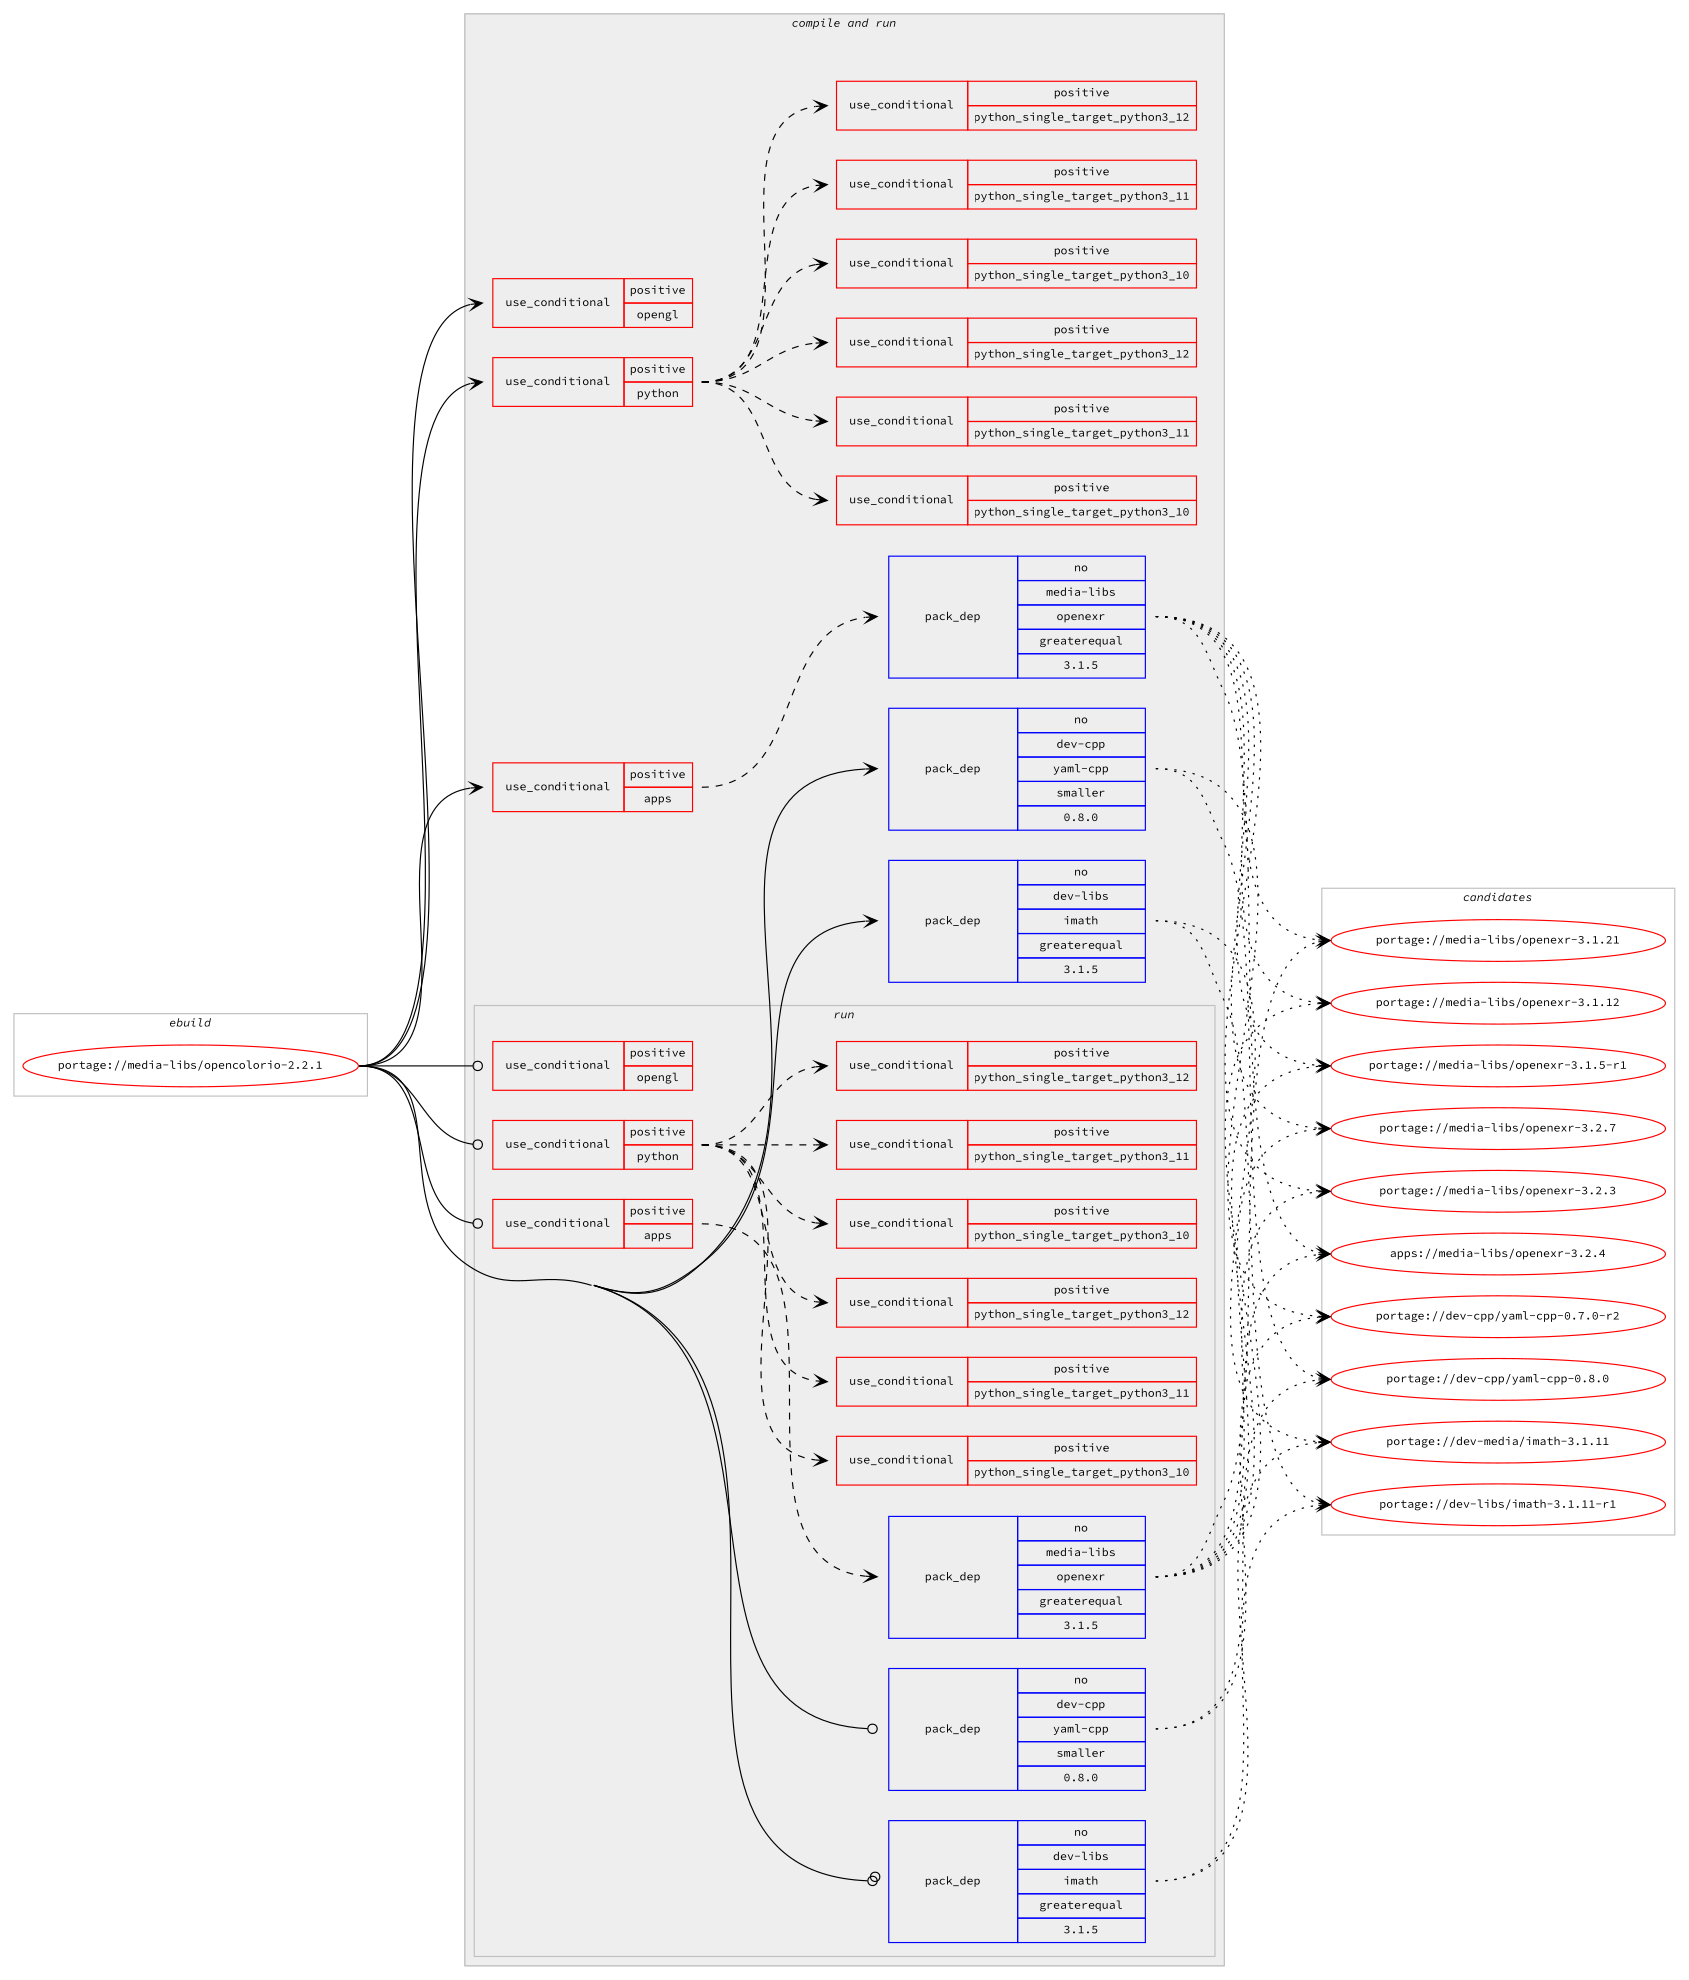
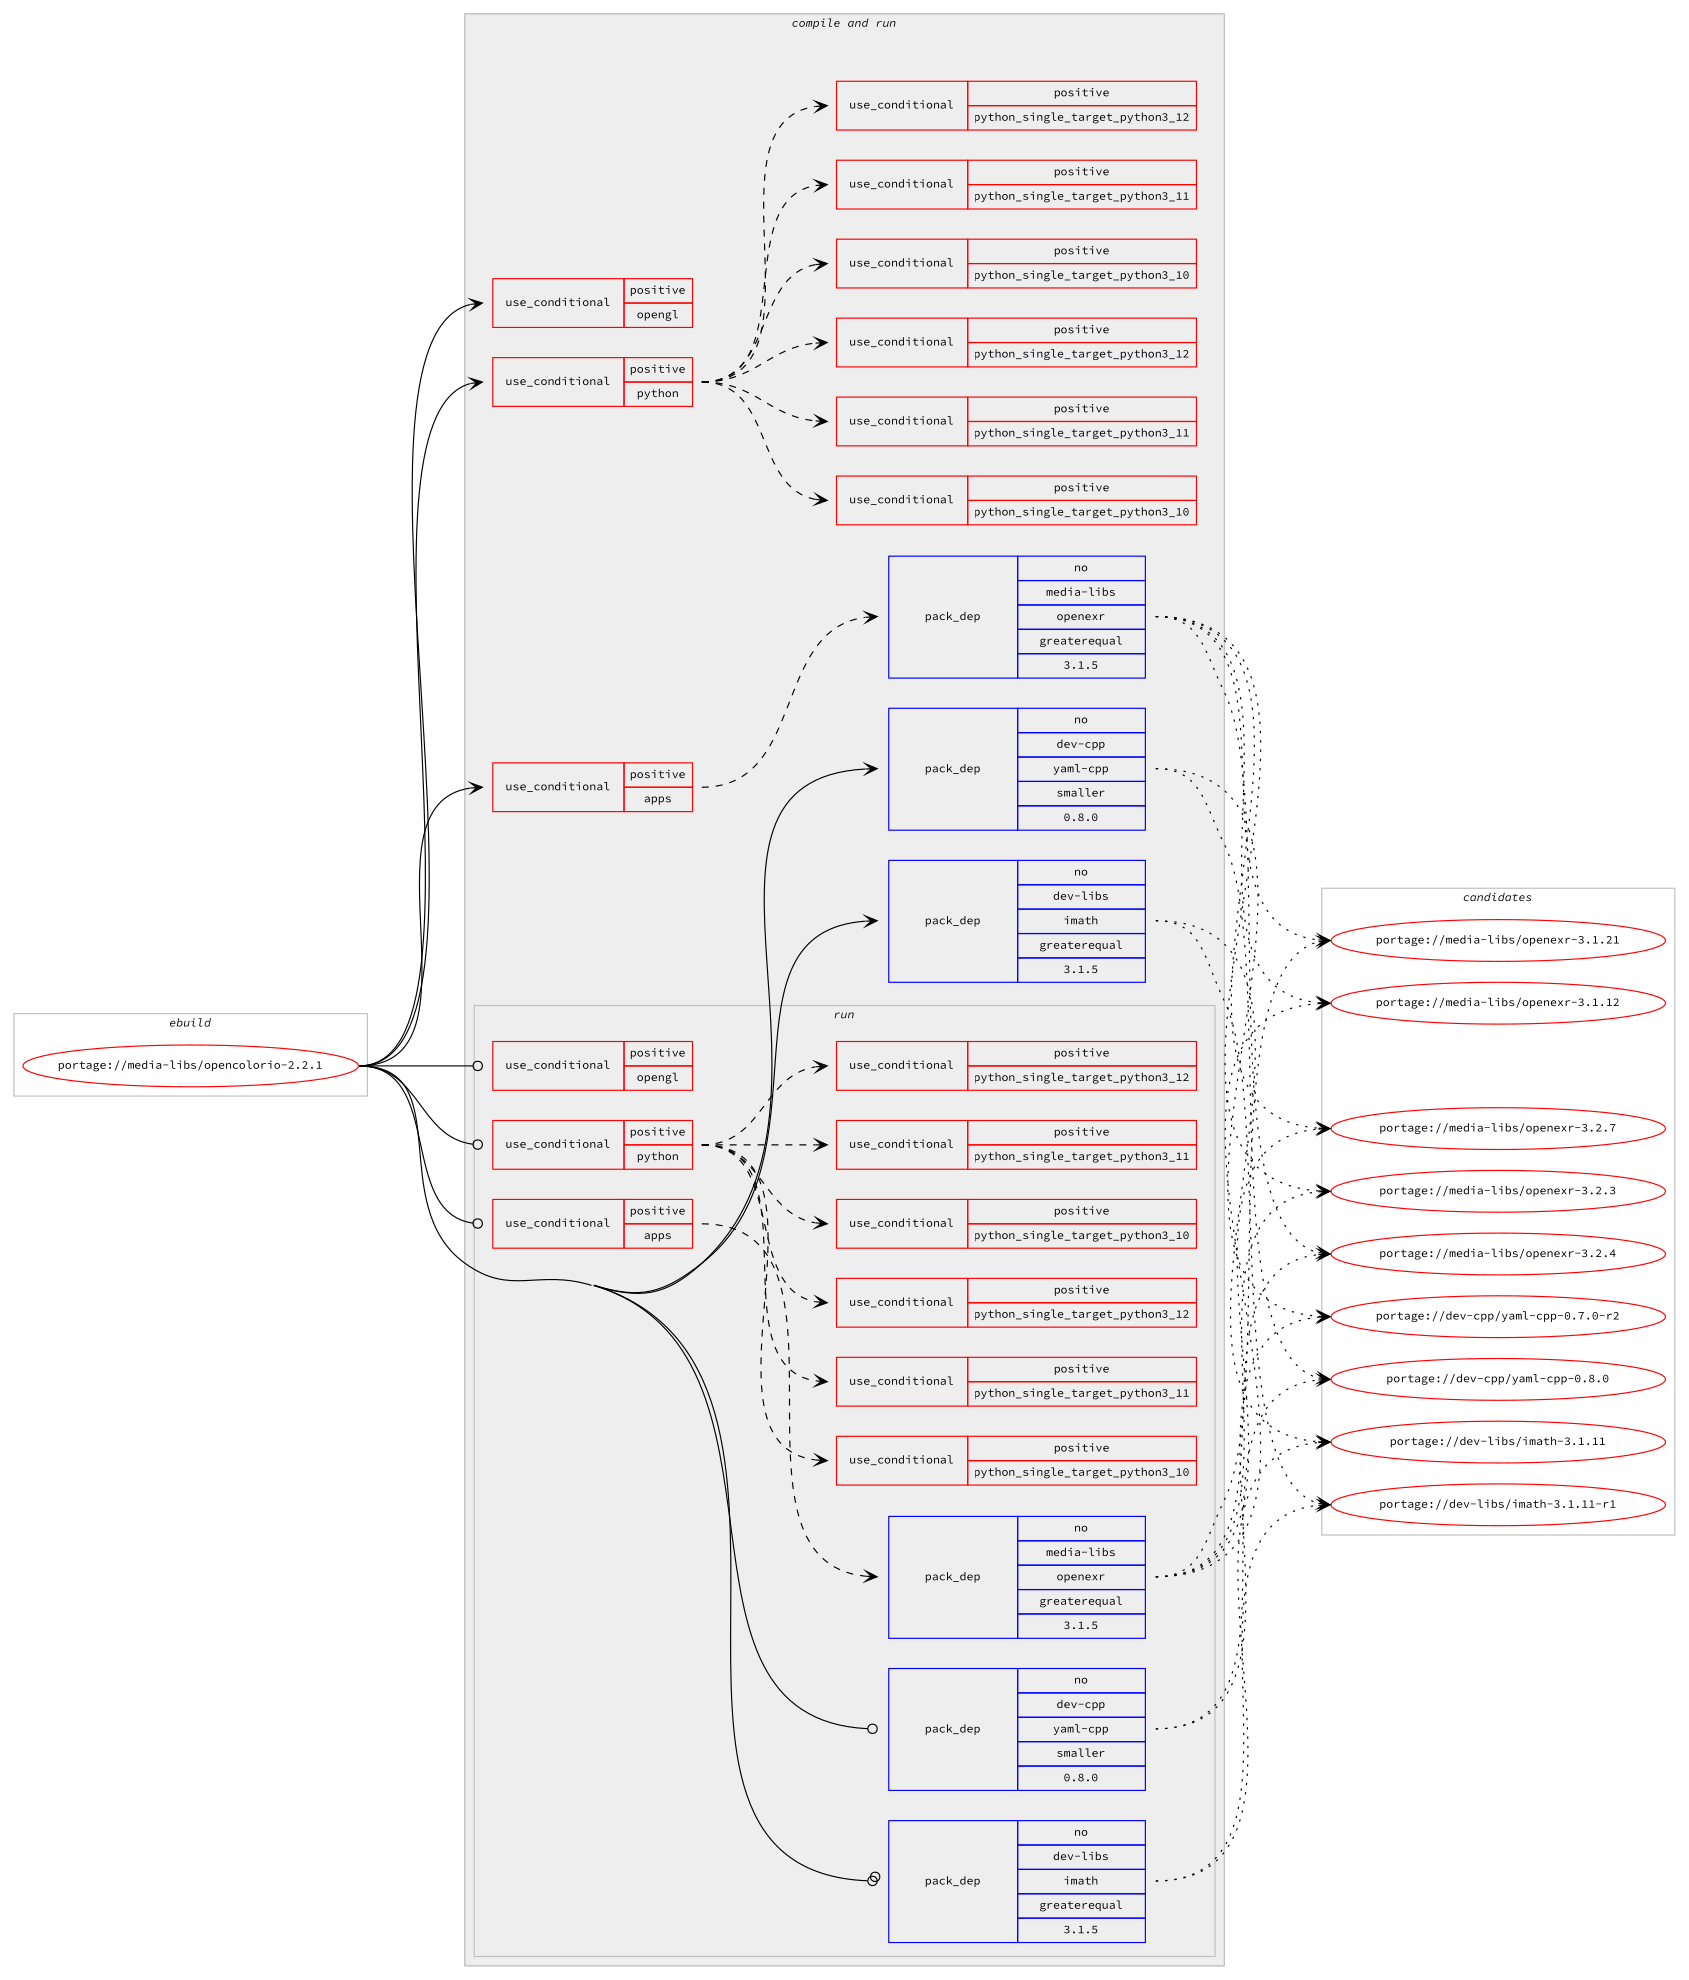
(1498, 1066) -> none
(1498, 1254) -> (1498, 1254)
(1498, 1442) -> (1498, 1442)
